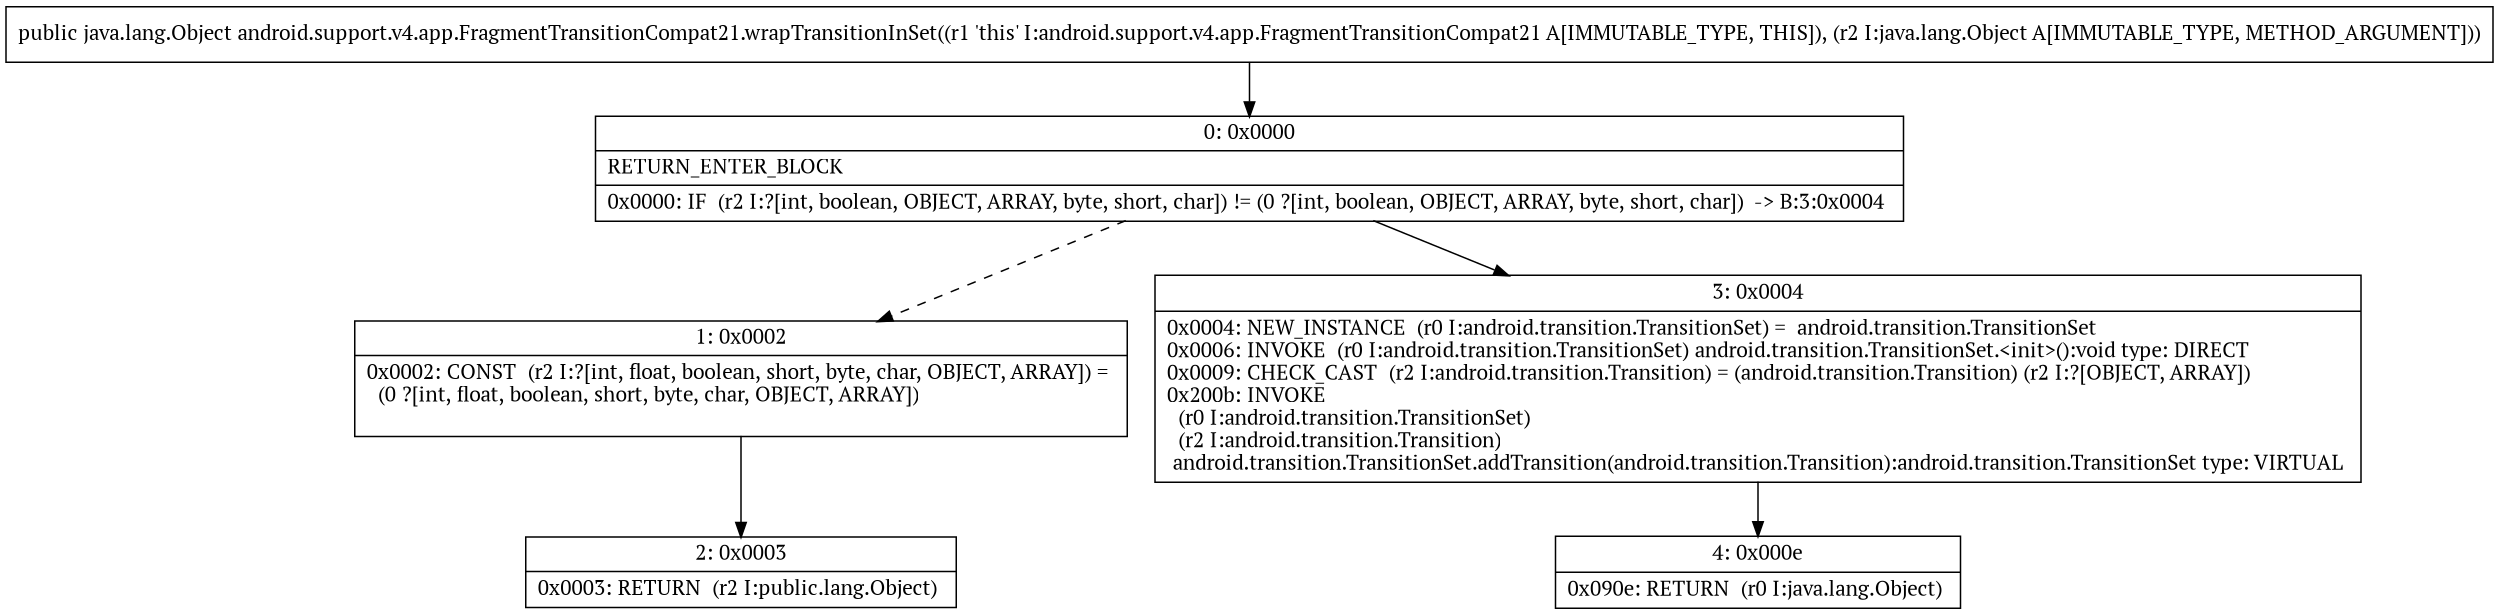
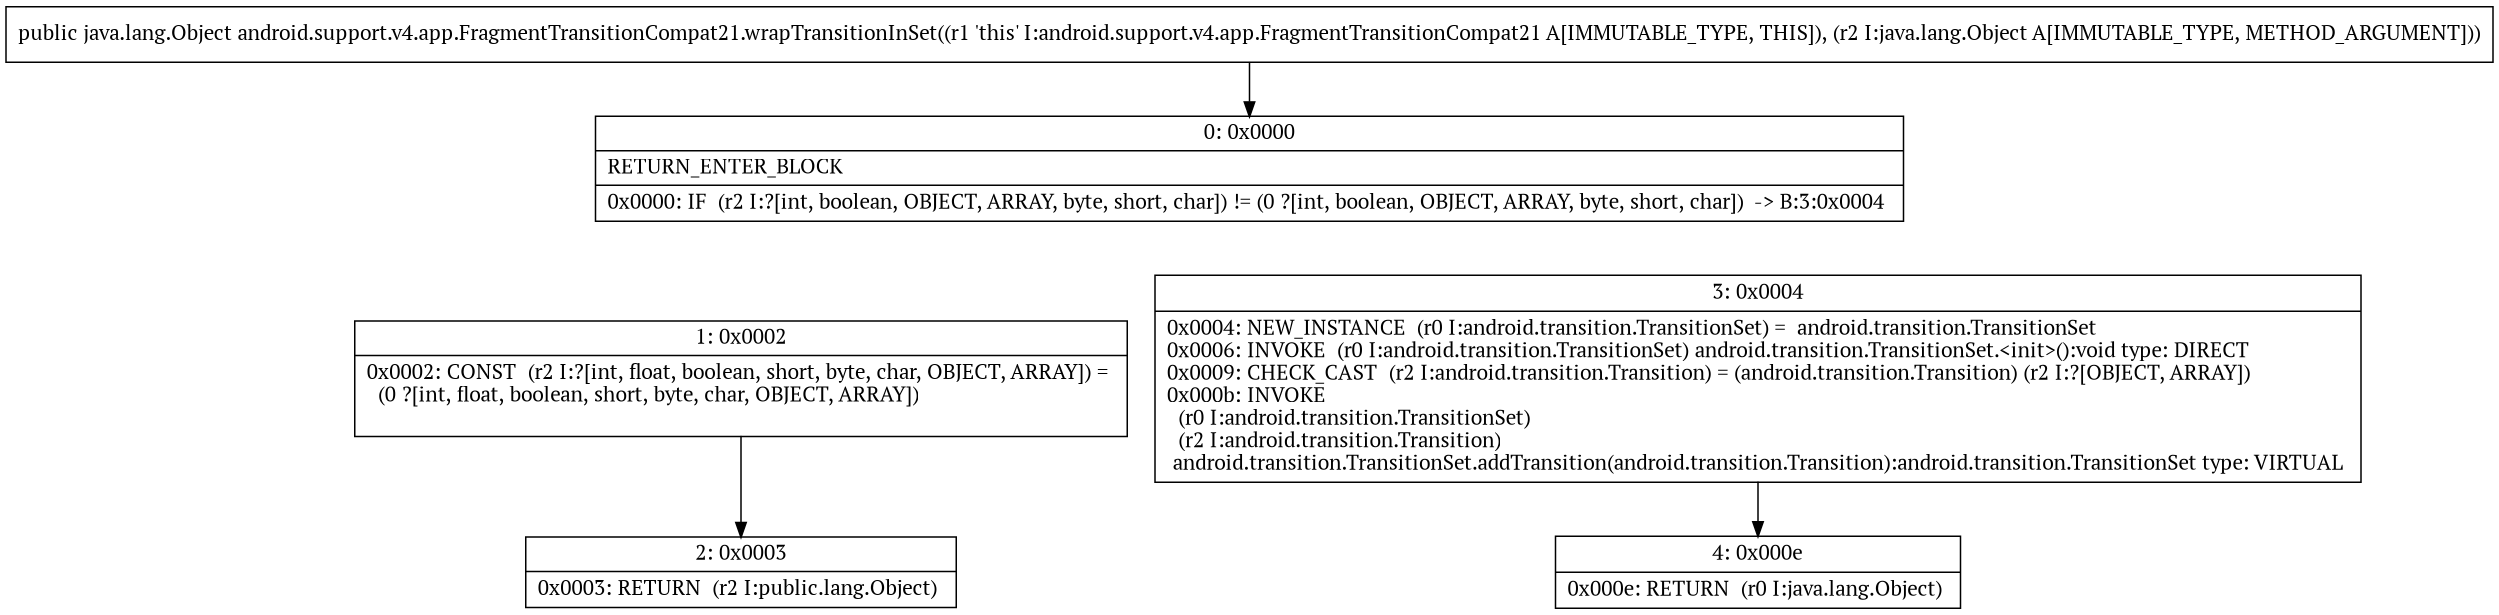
(1434, 245) -> none
(1009, 268) -> none
(1252, 396) -> (1252, 396)
(1758, 590) -> (1758, 590)
